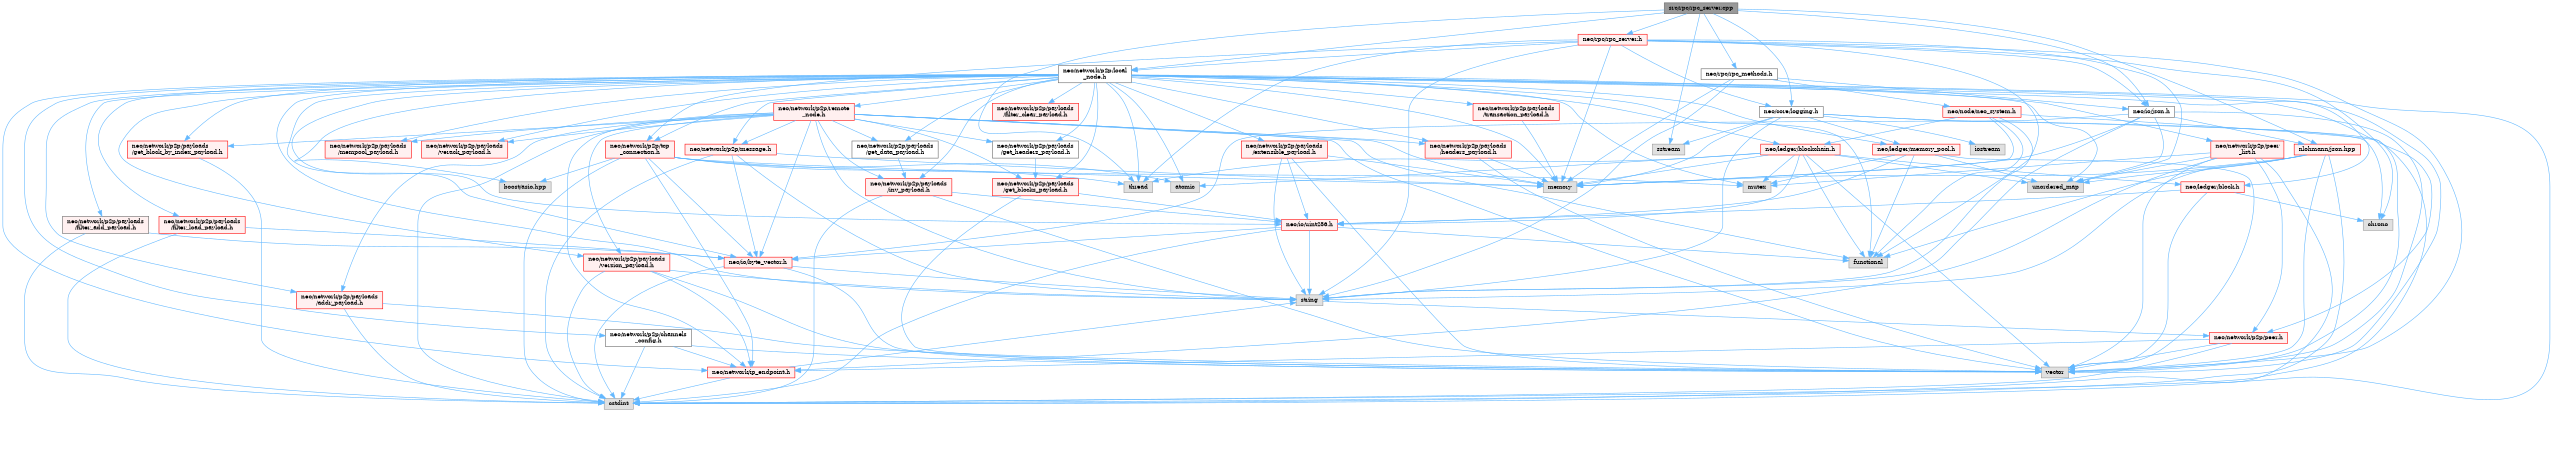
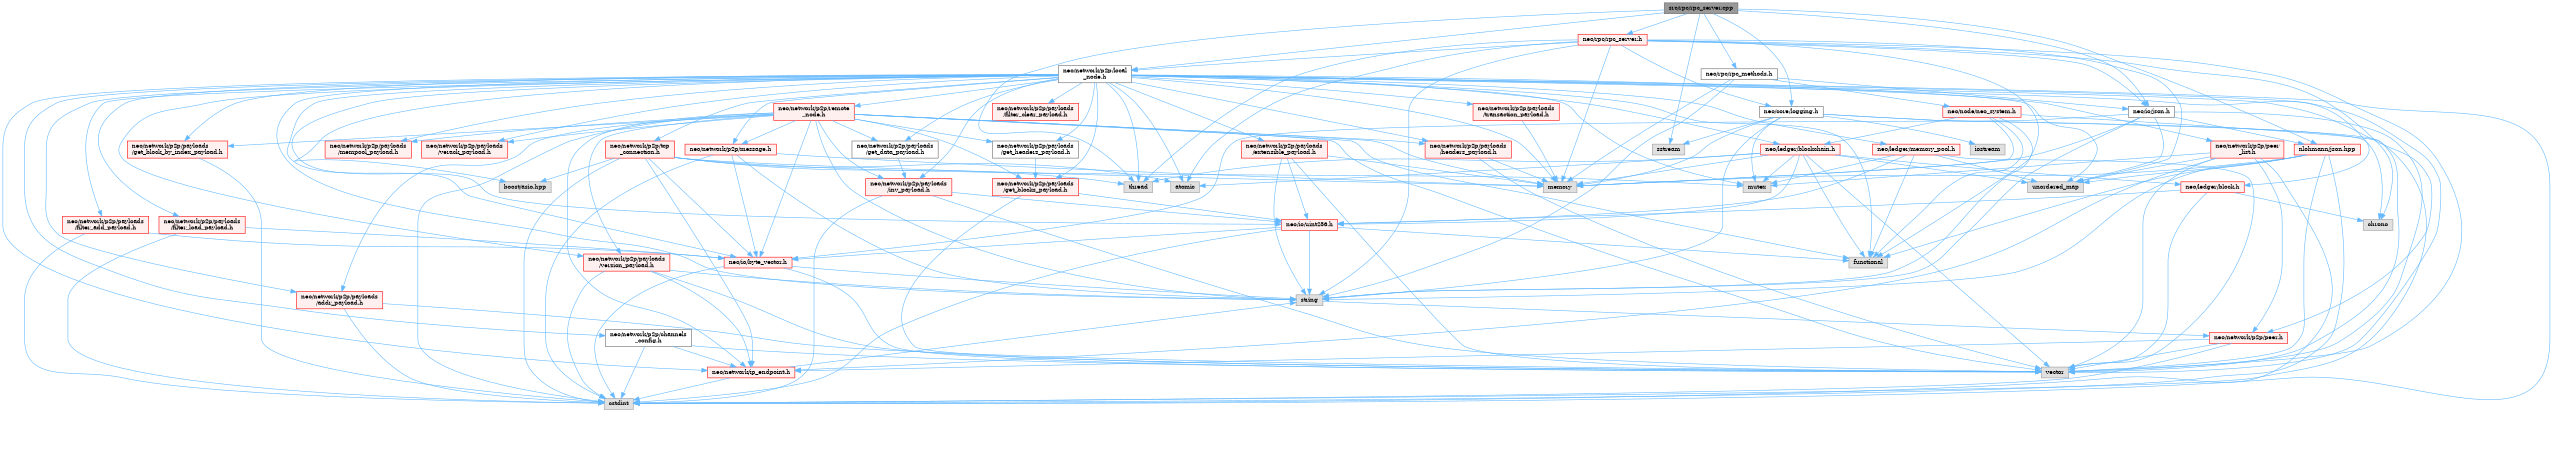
(1108, 61) -> (1368, 74)
(1851, 130) -> (1755, 143)
(106, 225) -> (106, 225)
